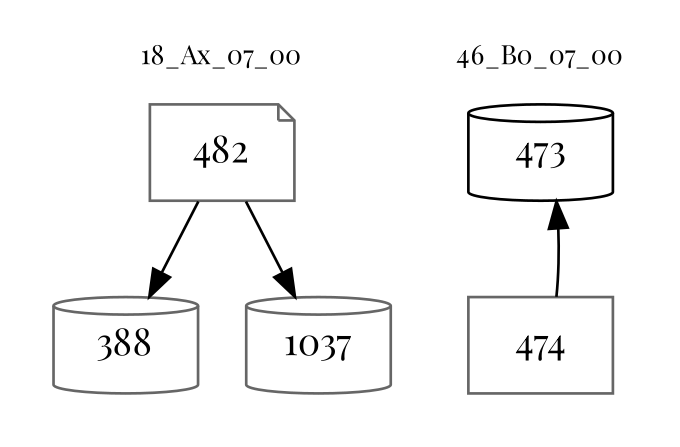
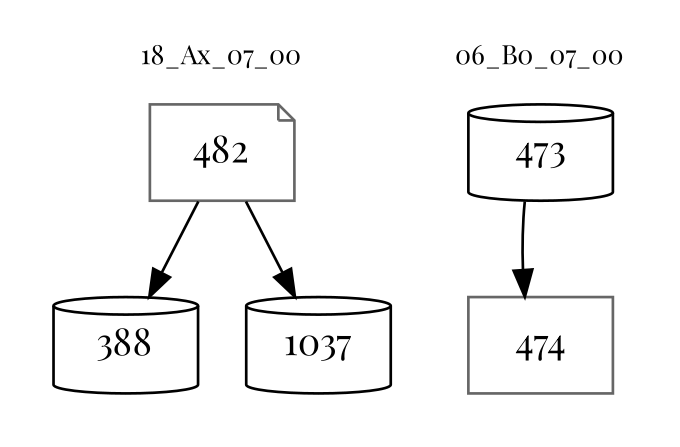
(541, 58) -> (541, 58)
(559, 263) -> (523, 236)
(126, 345) -> (126, 345)
(318, 345) -> (318, 345)
